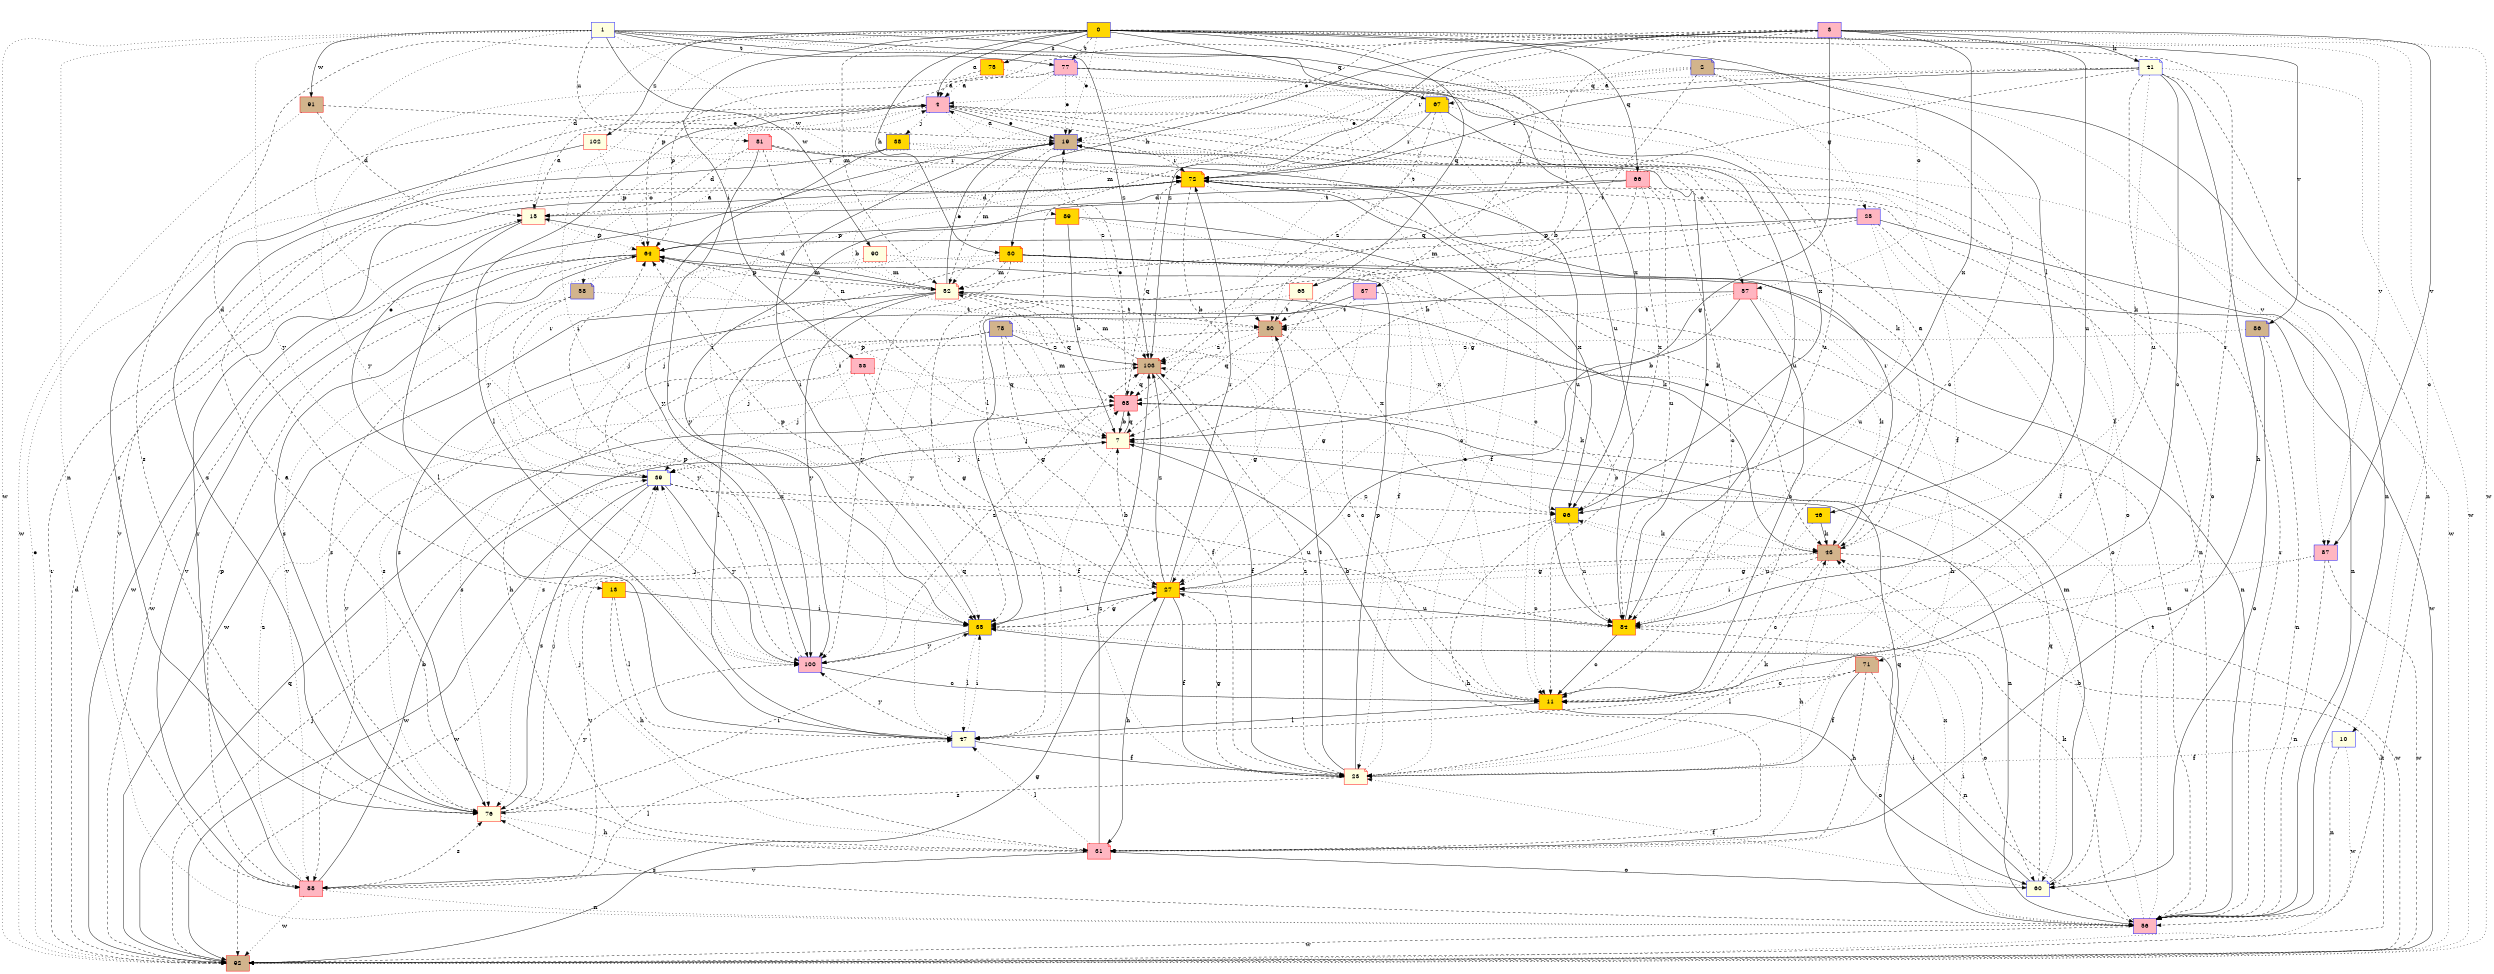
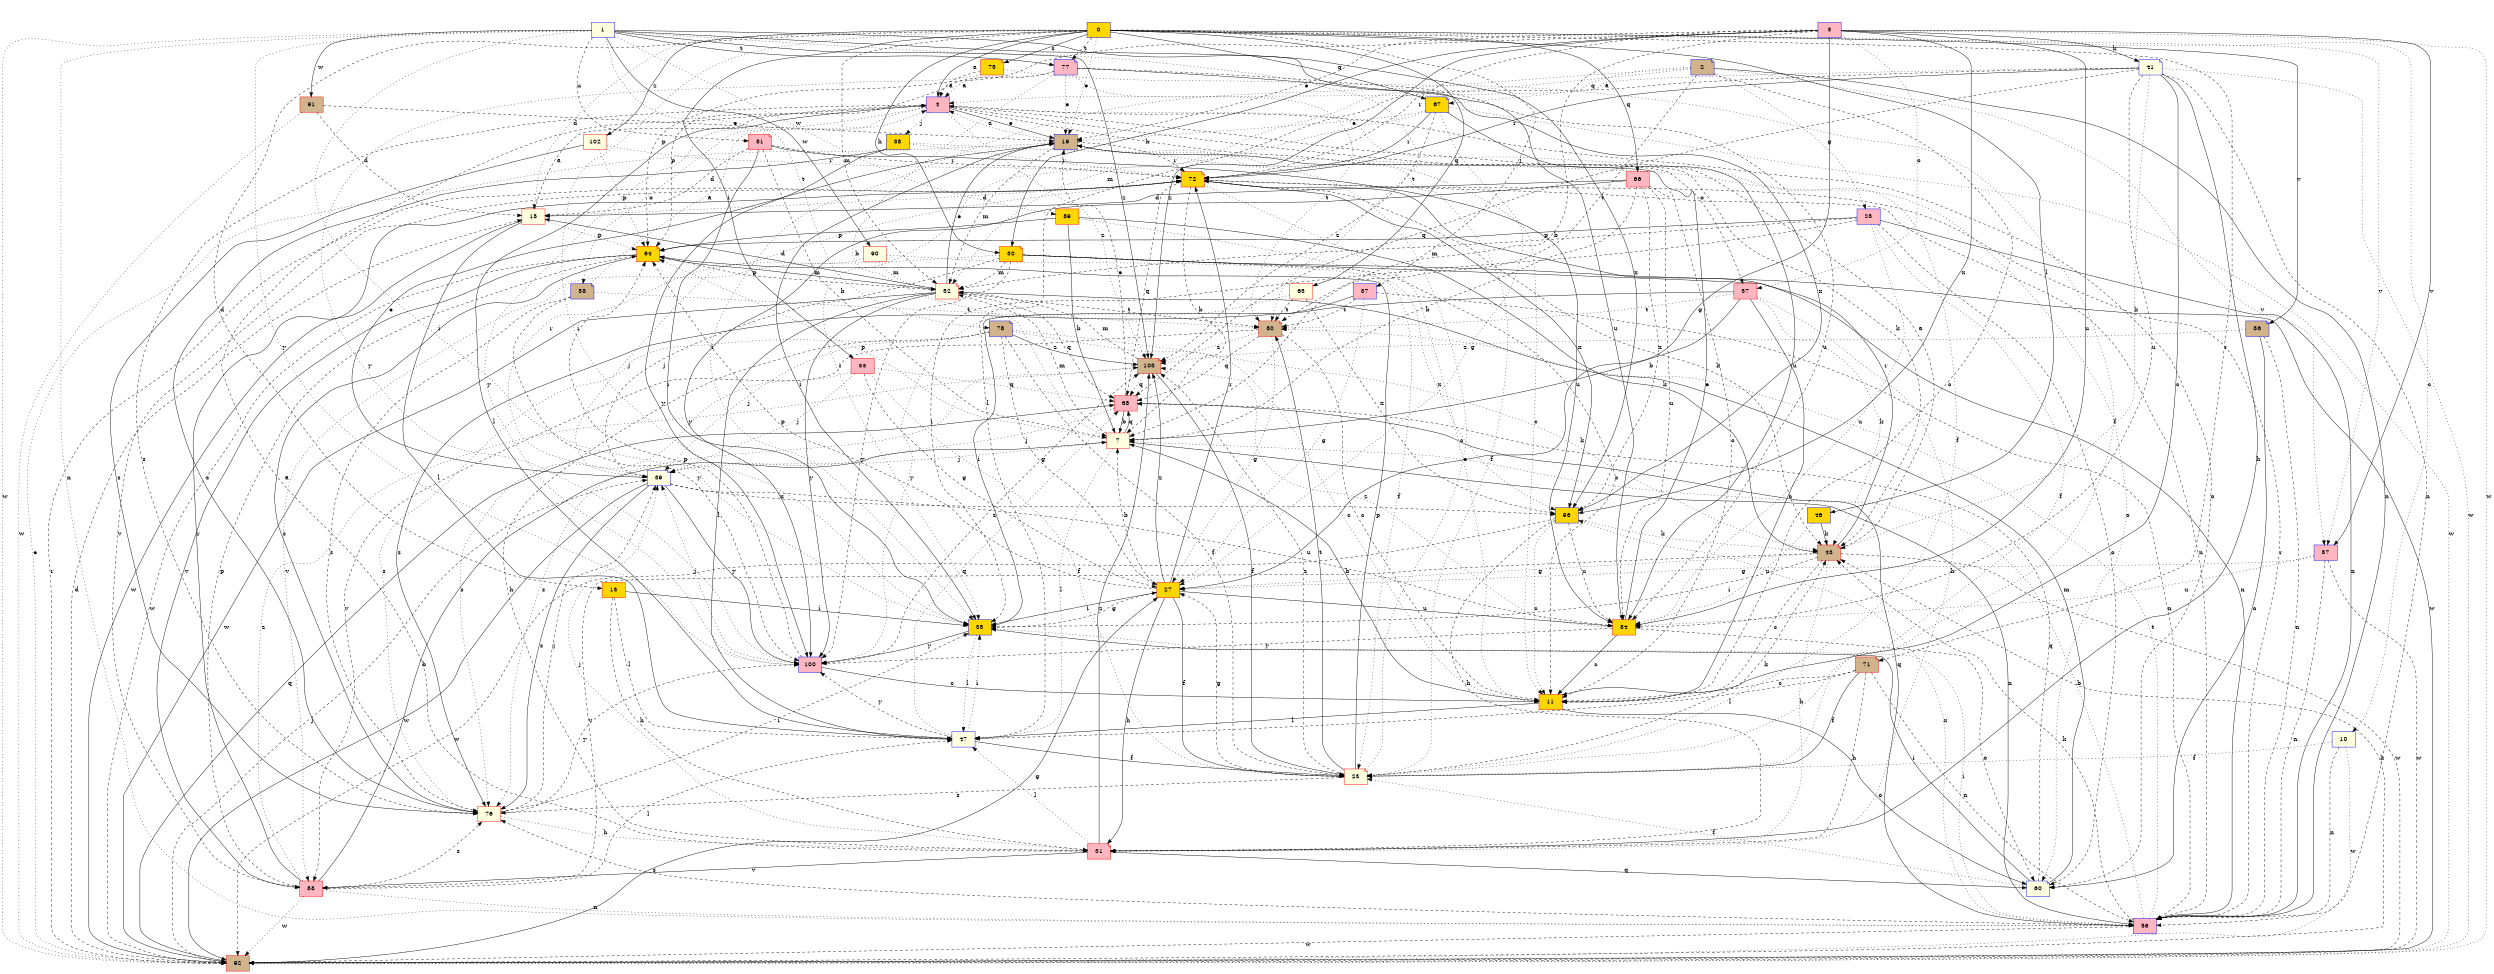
none -> (799, 177)
(843, 291) -> (843, 291)
none -> (1219, 646)
(1626, 870) -> (1626, 870)
